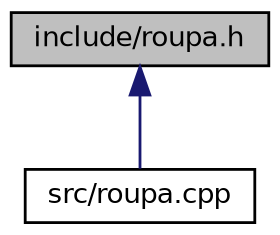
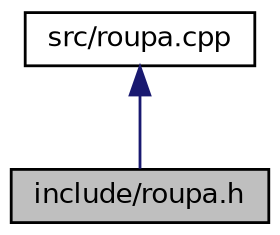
(140, 132) -> (140, 132)
